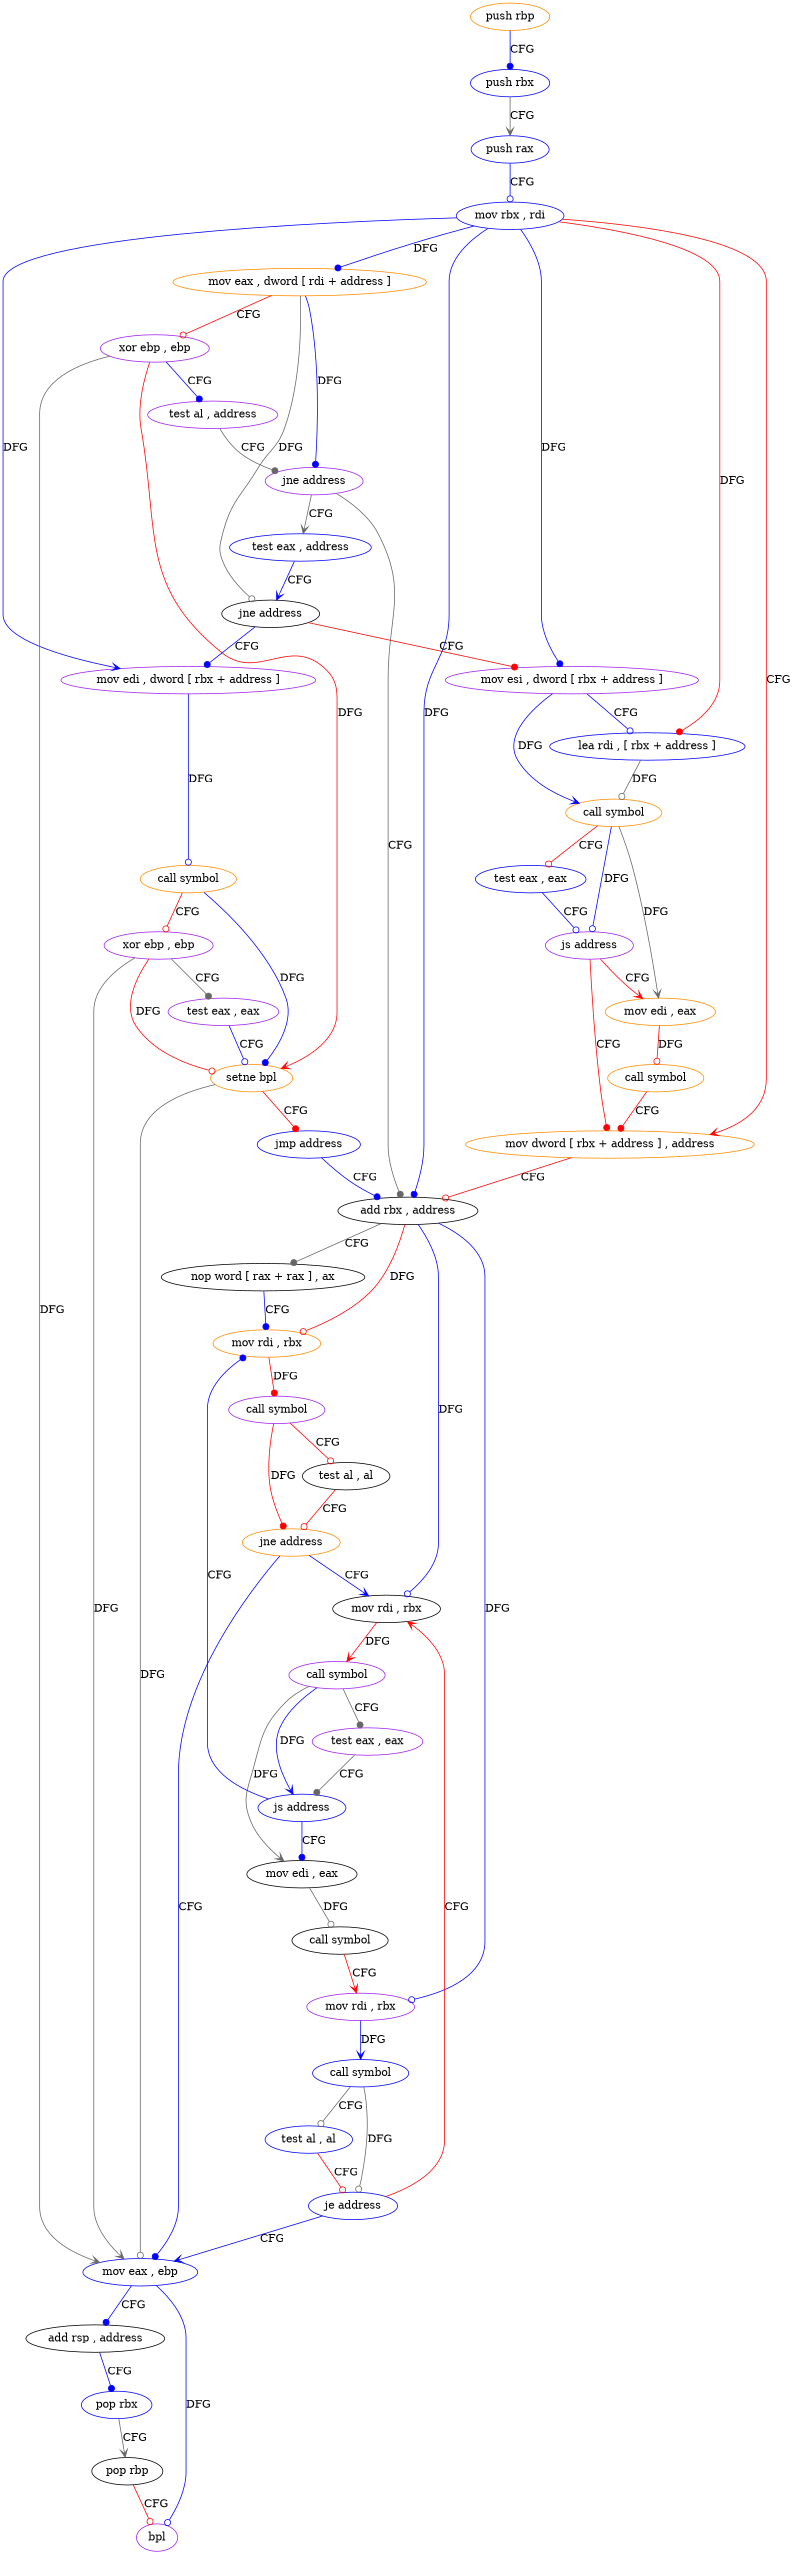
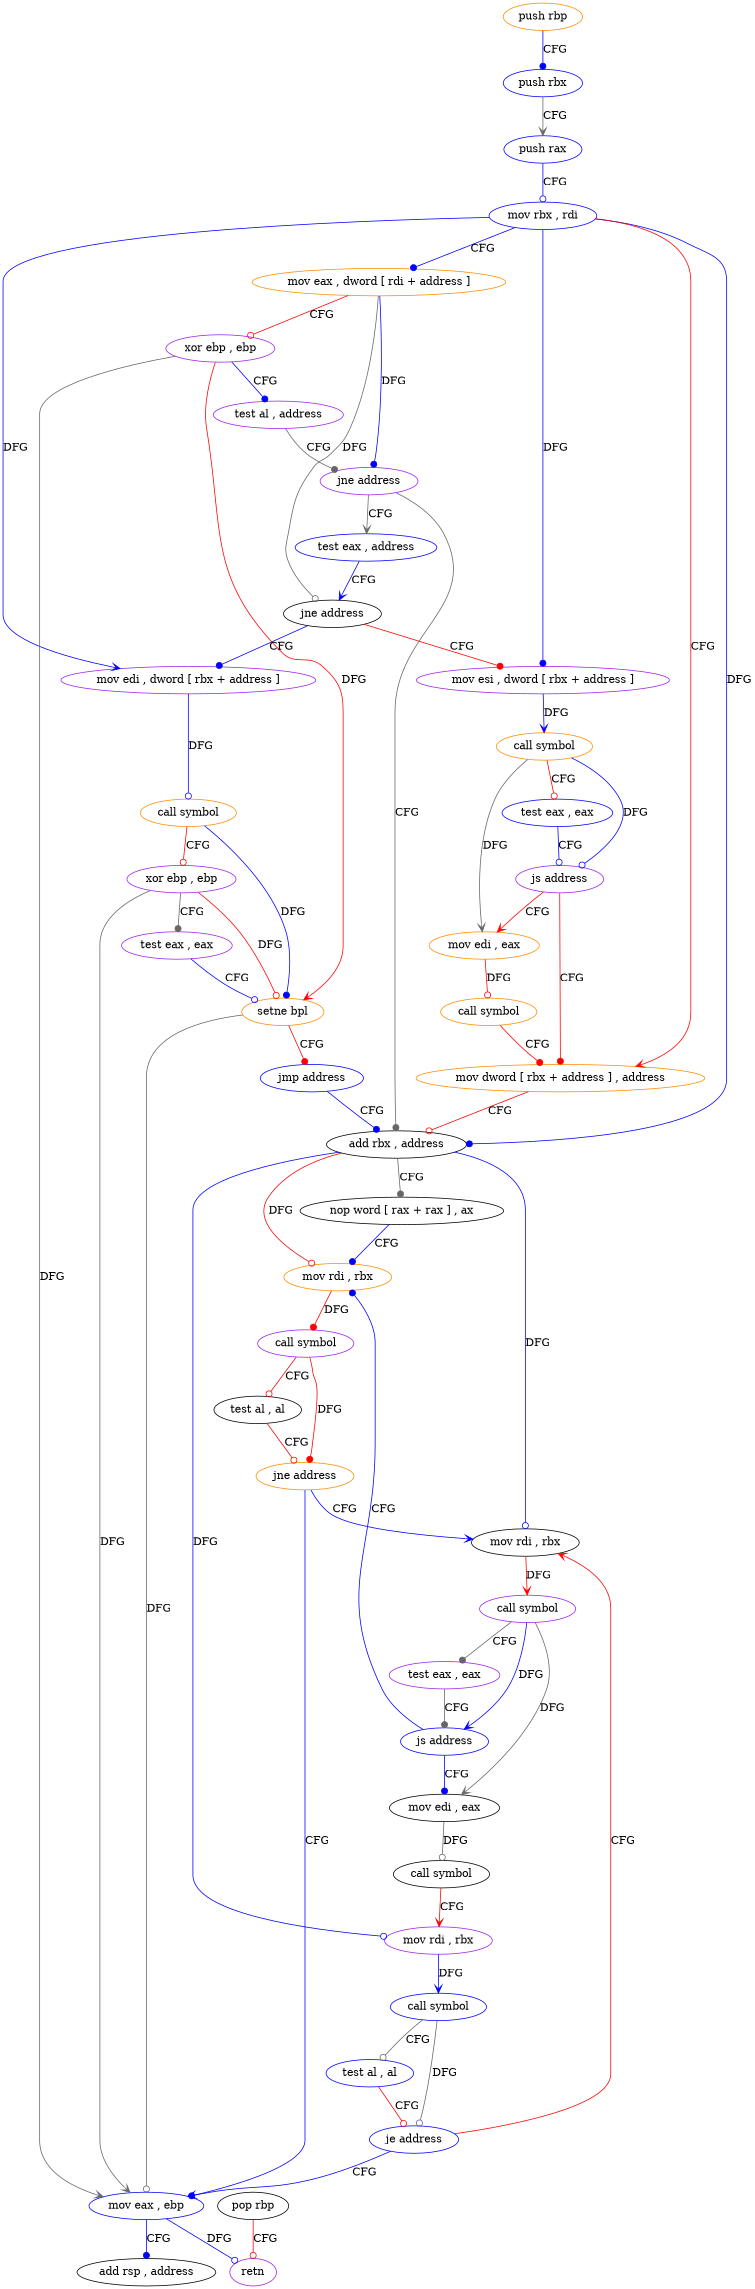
(426, 249) -> (483, 249)
(647, 746) -> none
(117, 2405) -> none
(157, 2538) -> (253, 2272)
